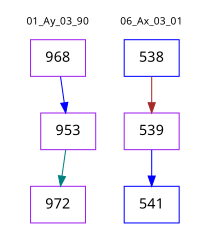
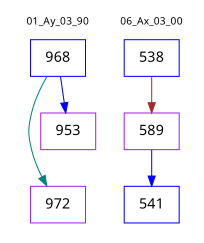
(152, 22) -> (152, 22)
(58, 58) -> (58, 58)
(152, 131) -> (152, 131)
(64, 163) -> (29, 126)
